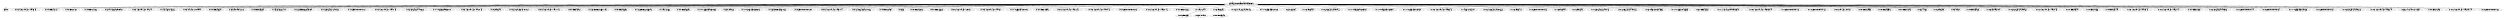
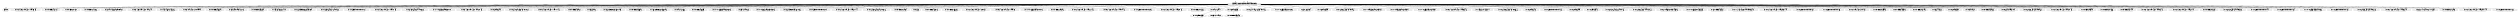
none -> (592, 10)
